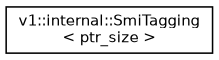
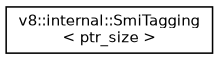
(109, 30) -> (109, 30)
